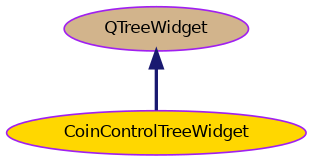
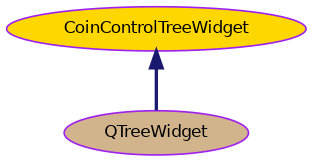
(156, 89) -> (156, 89)
